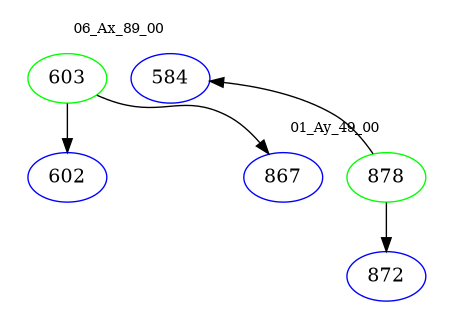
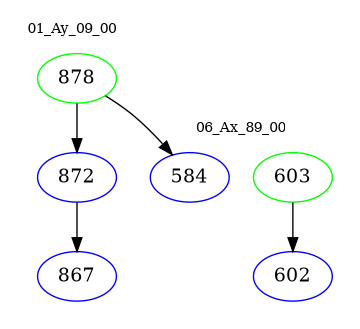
(183, 106) -> (77, 220)
(335, 129) -> (72, 30)
